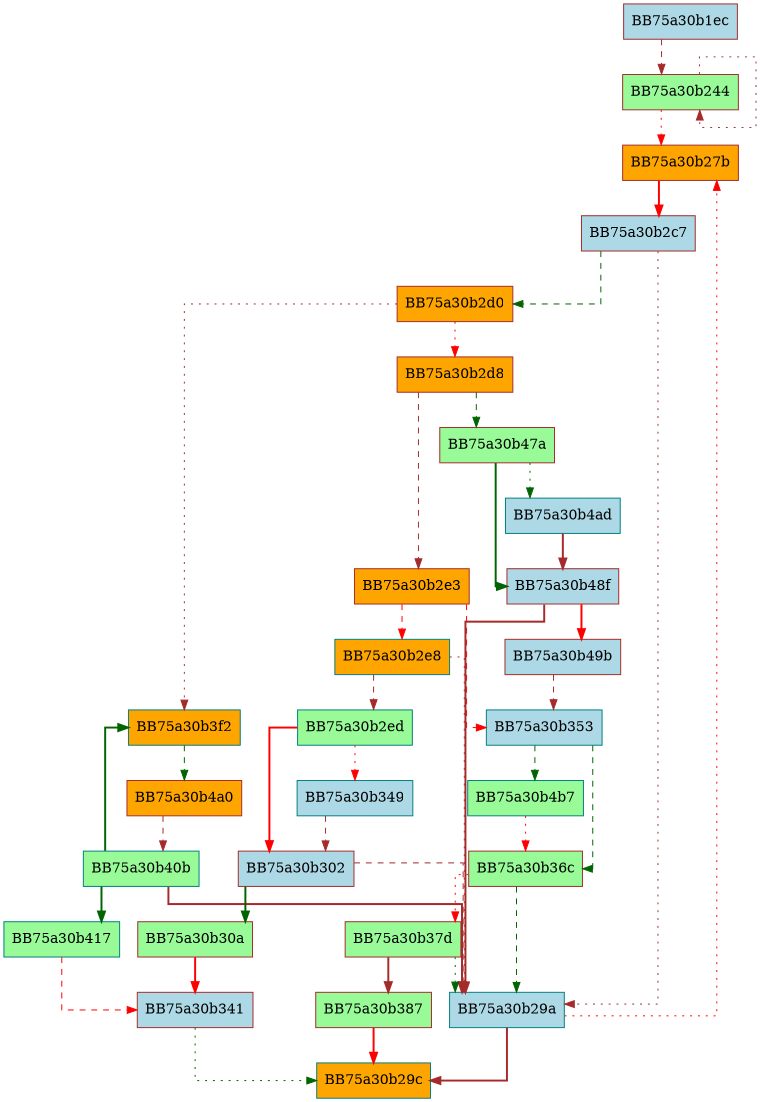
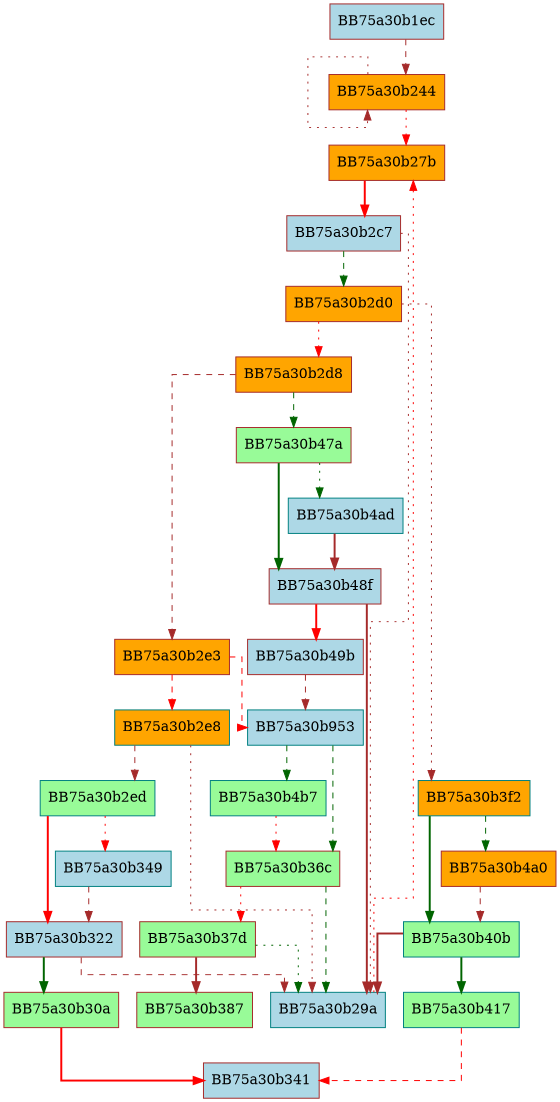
(681, 92) -> (387, 92)
(544, 728) -> (305, 728)
(105, 783) -> (430, 864)
(296, 869) -> (64, 939)
(374, 1081) -> none
